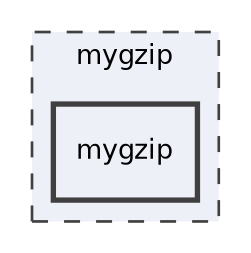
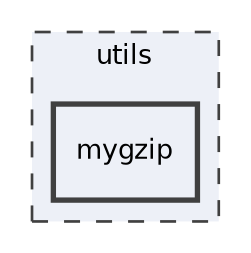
(125, 57) -> (125, 57)
